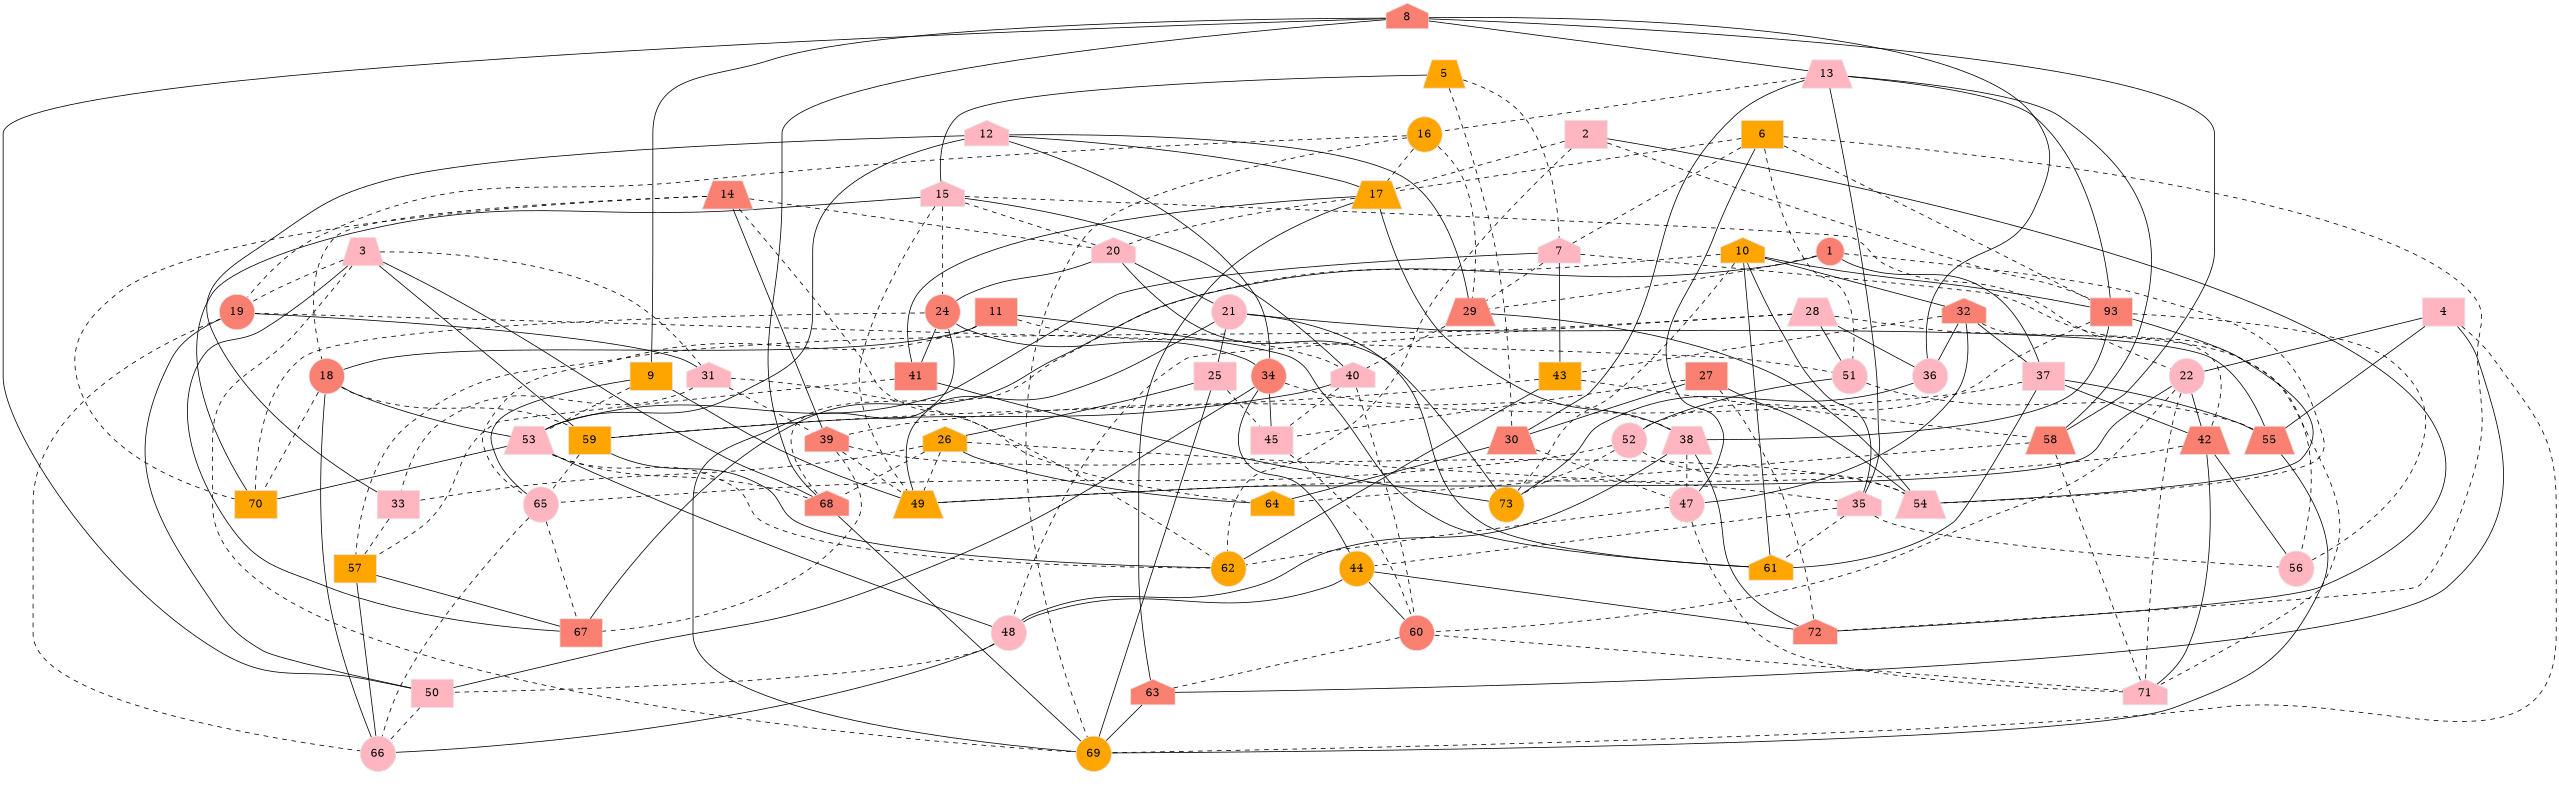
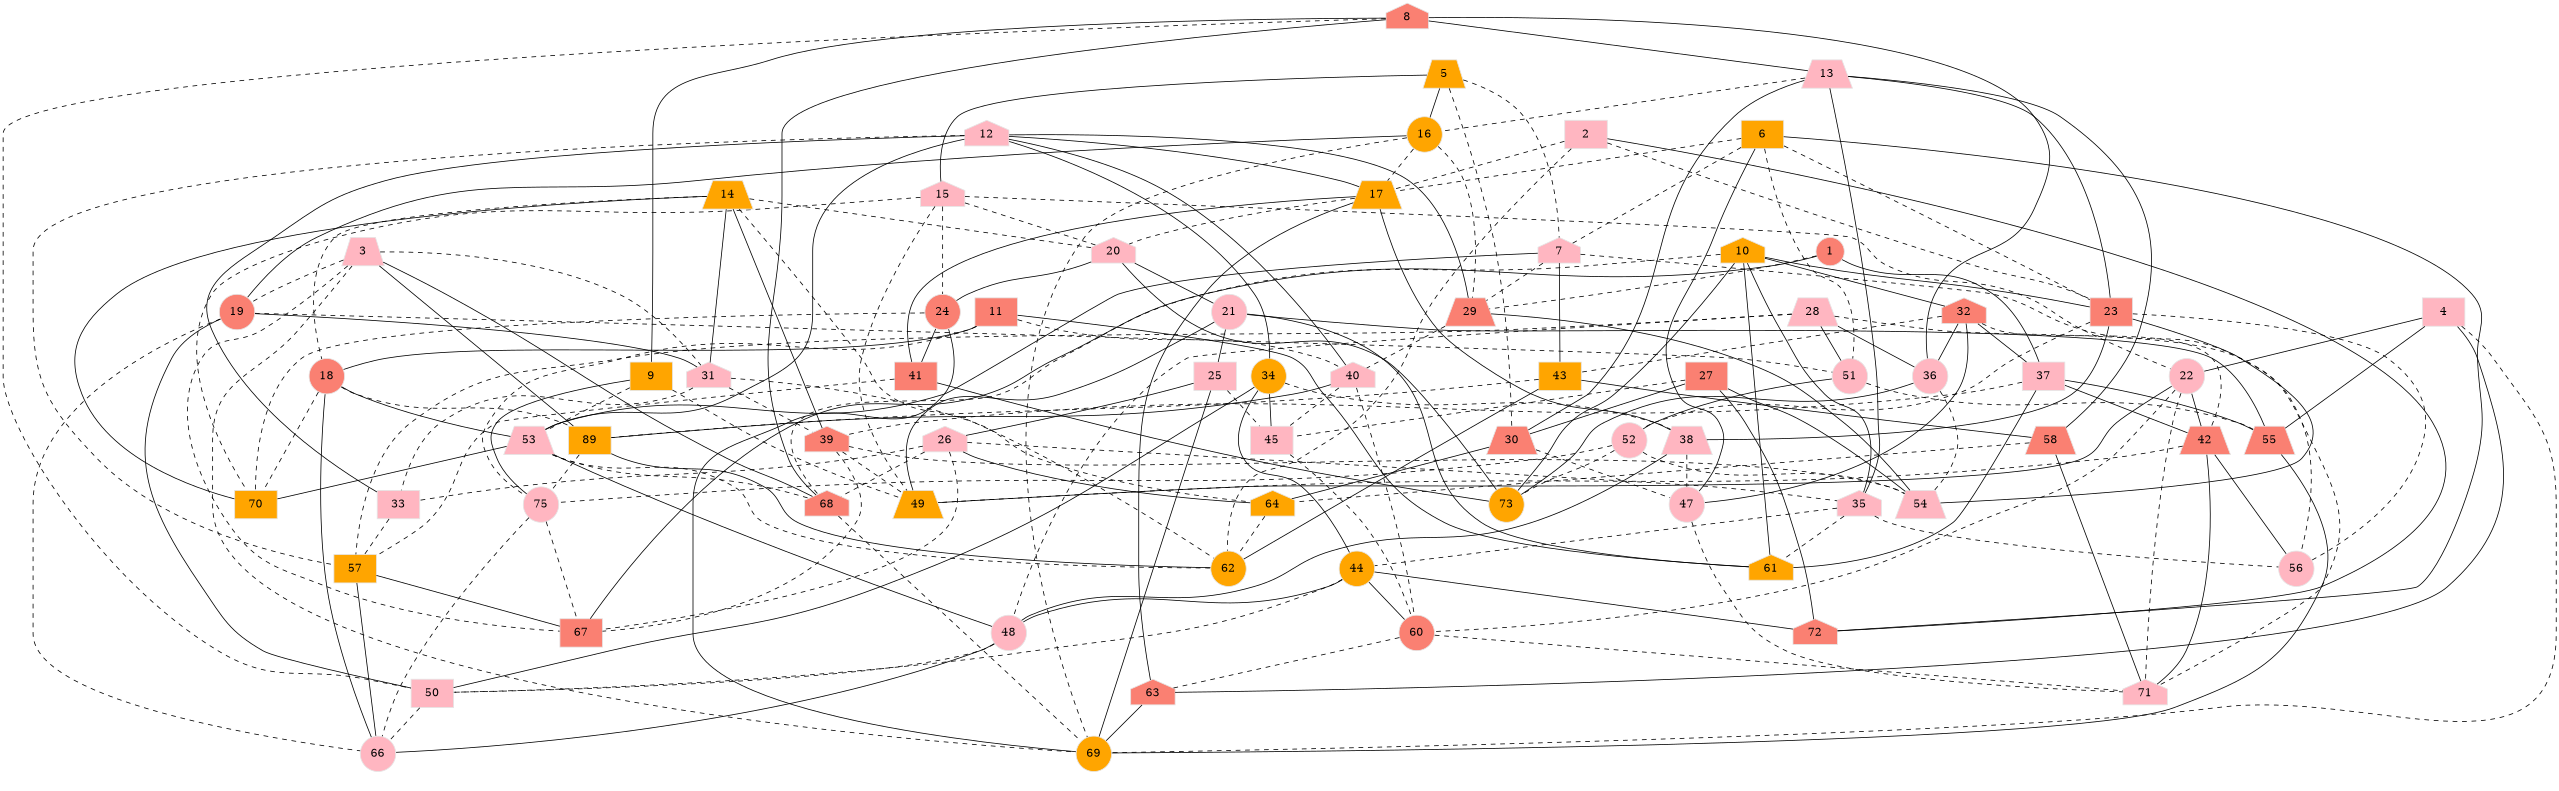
(2007, 64) -> none
(292, 76) -> (292, 76)
none -> (1435, 103)
(812, 170) -> (812, 170)
none -> (246, 179)
(728, 195) -> (728, 195)
(547, 211) -> (547, 211)
(255, 244) -> (255, 244)
(1170, 248) -> (1202, 215)
none -> (718, 286)
(2111, 312) -> (2111, 312)
(1106, 344) -> none
(2295, 372) -> (1958, 442)
(1269, 376) -> (1269, 376)
(1629, 381) -> (1629, 381)
(2479, 381) -> (2479, 381)
(1851, 416) -> (1851, 416)
(590, 440) -> (590, 440)
(945, 440) -> (945, 440)
(777, 449) -> (777, 449)
(932, 471) -> (820, 587)
(1785, 504) -> (1785, 504)
(541, 505) -> (541, 505)
(1552, 521) -> (1252, 535)
(230, 526) -> (230, 526)
(1726, 555) -> none
(2098, 568) -> (2098, 568)
(960, 629) -> (960, 629)
none -> (970, 659)
